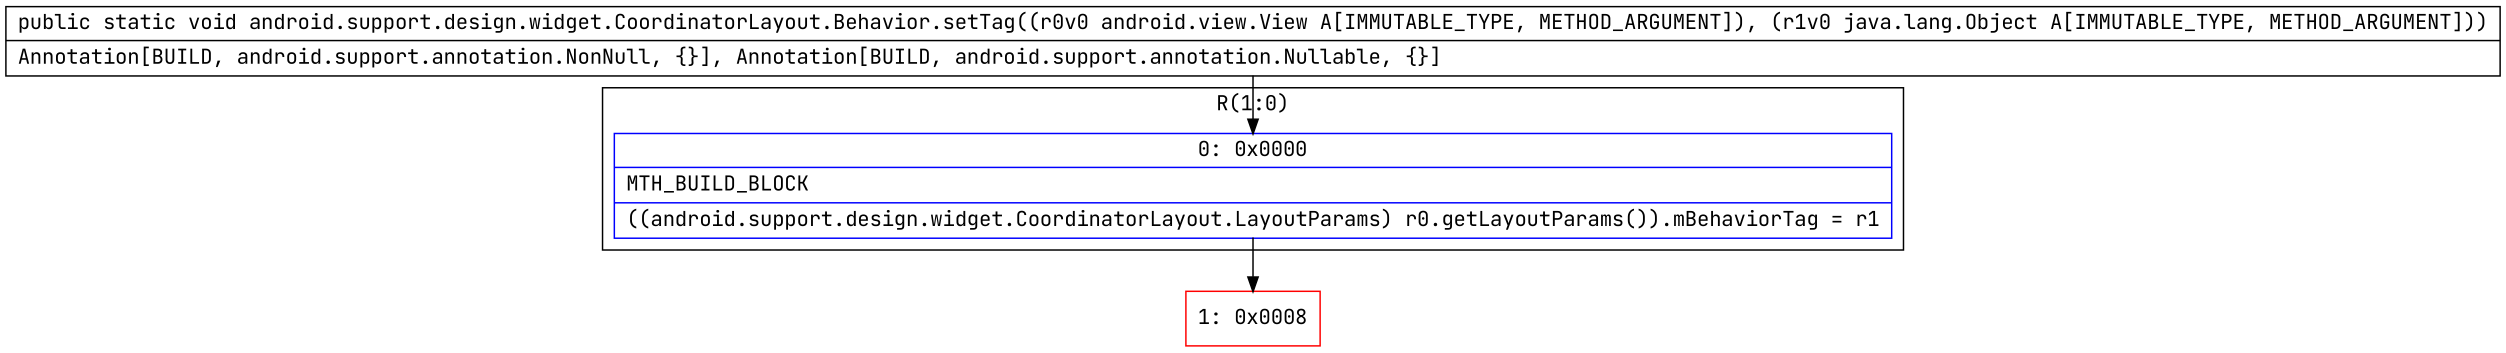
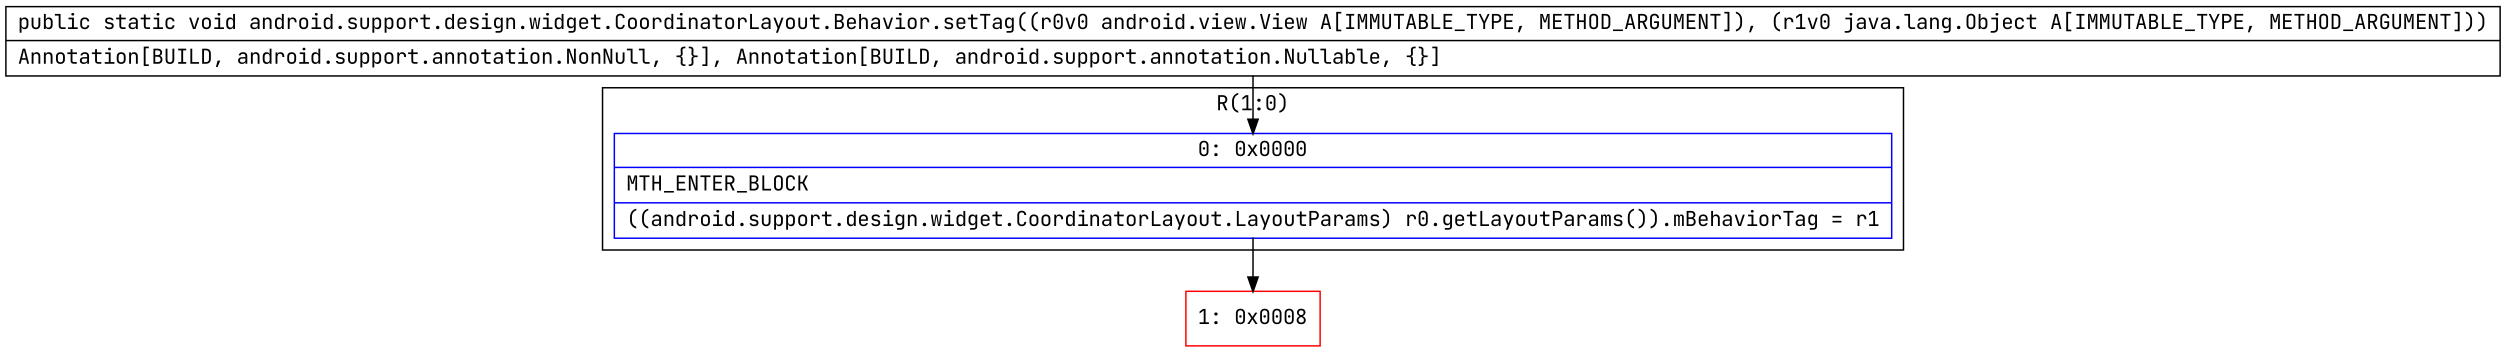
(718, 184) -> (718, 184)
